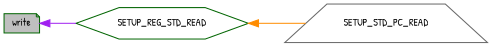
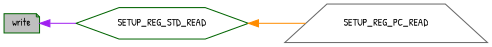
(386, 23) -> (386, 23)
